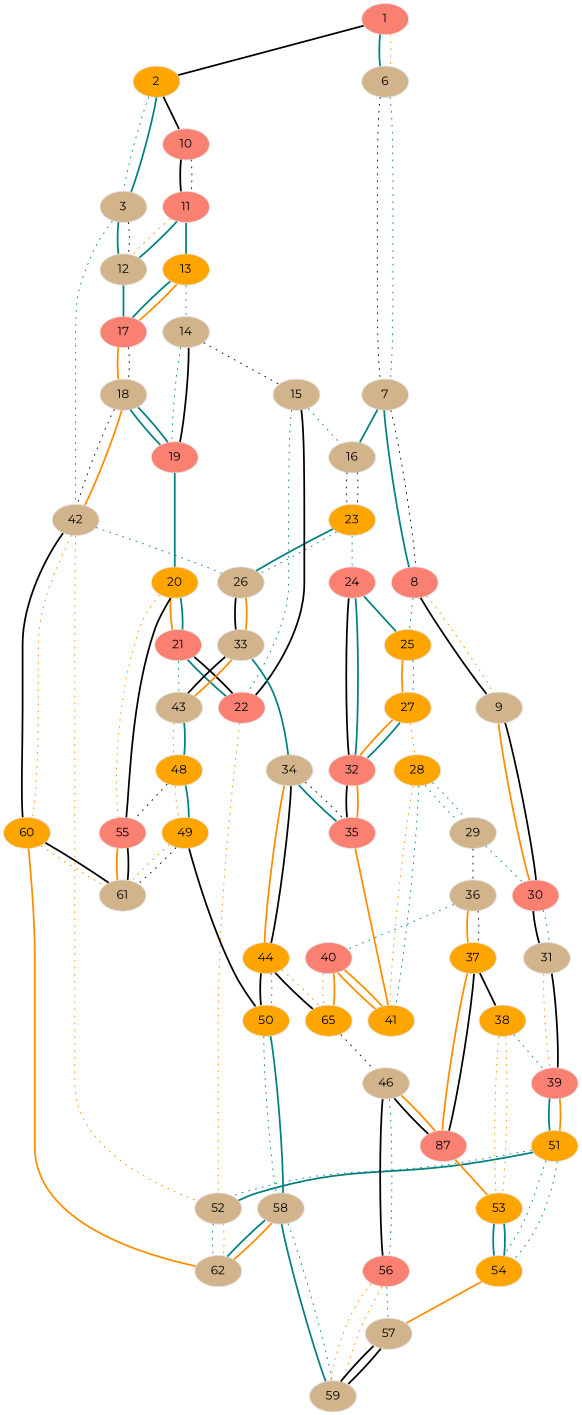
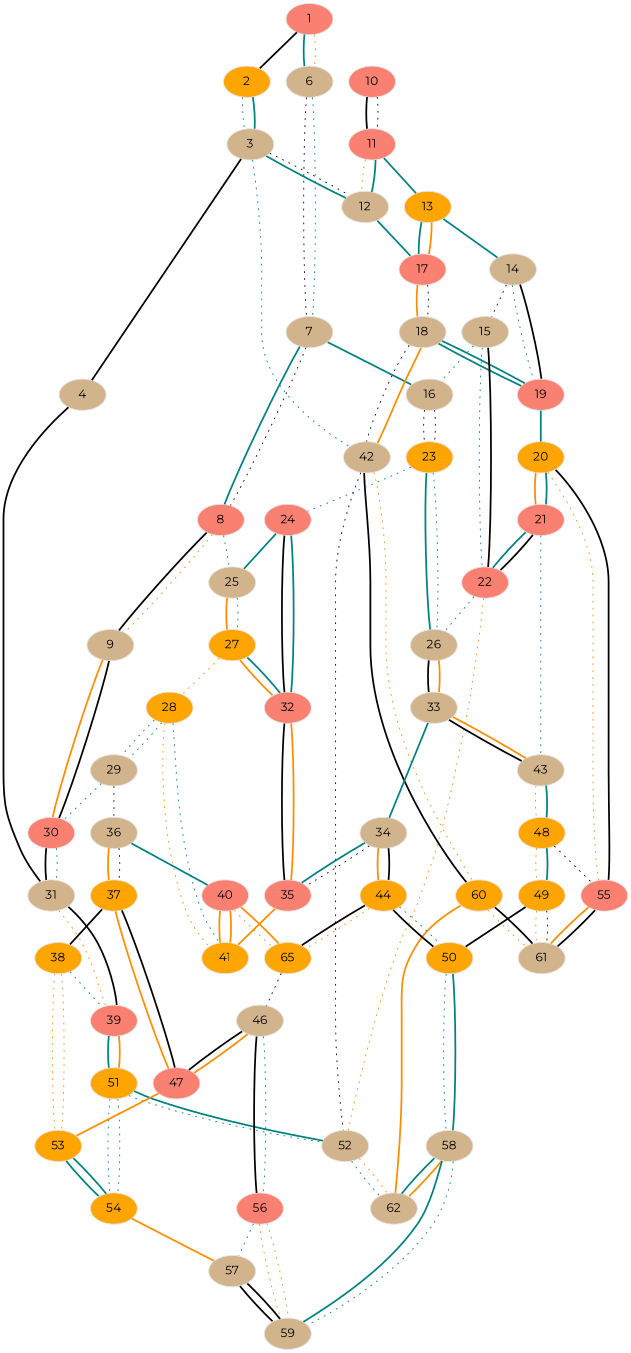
(171, 113) -> none
(186, 301) -> (470, 238)
none -> (83, 395)
(159, 549) -> (459, 614)
(408, 645) -> (232, 583)
(75, 900) -> (336, 800)
(401, 927) -> (166, 862)
(443, 1146) -> (176, 1083)
